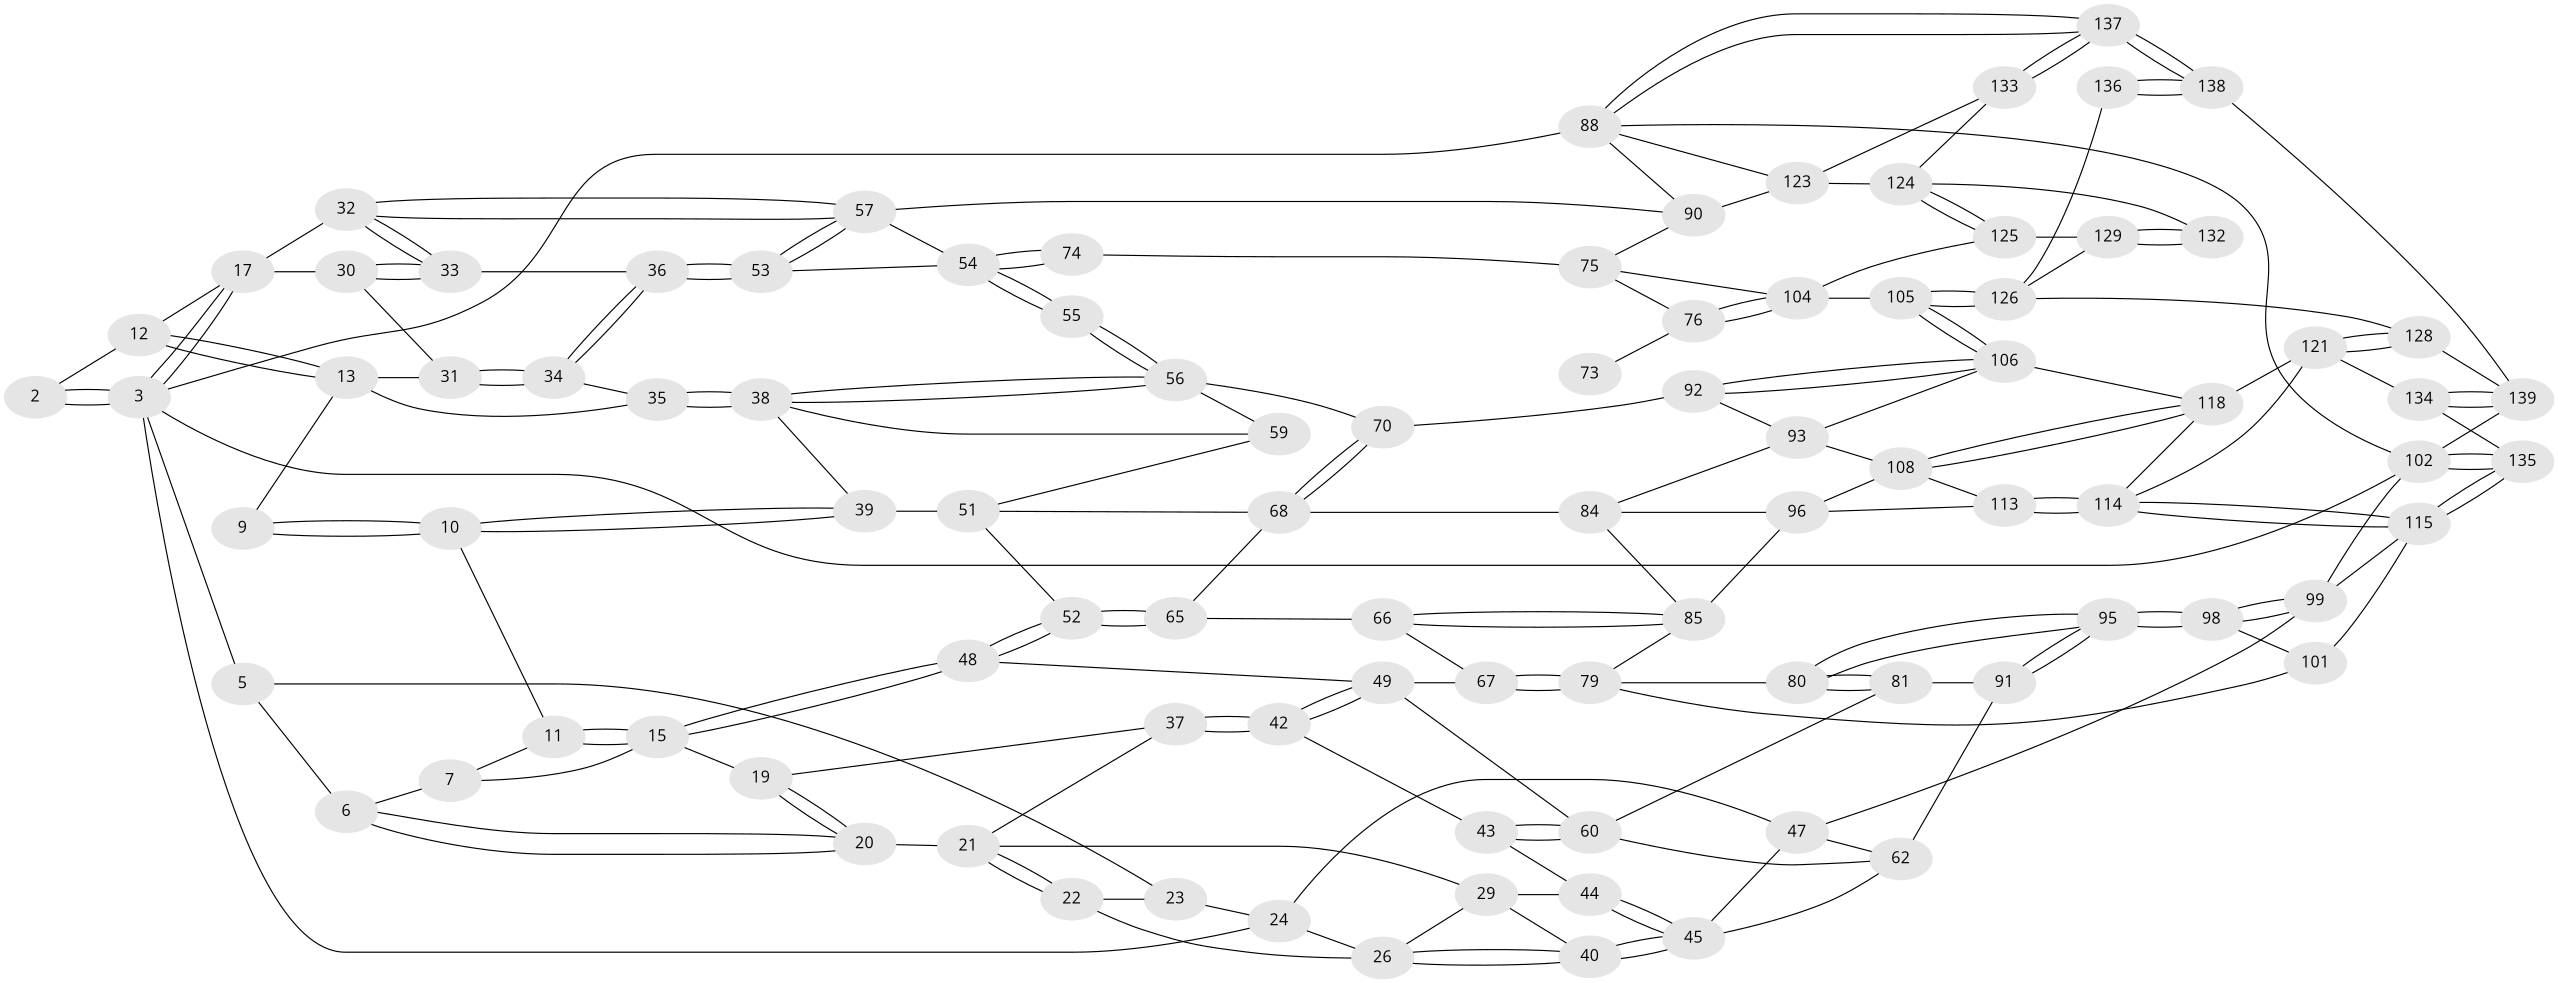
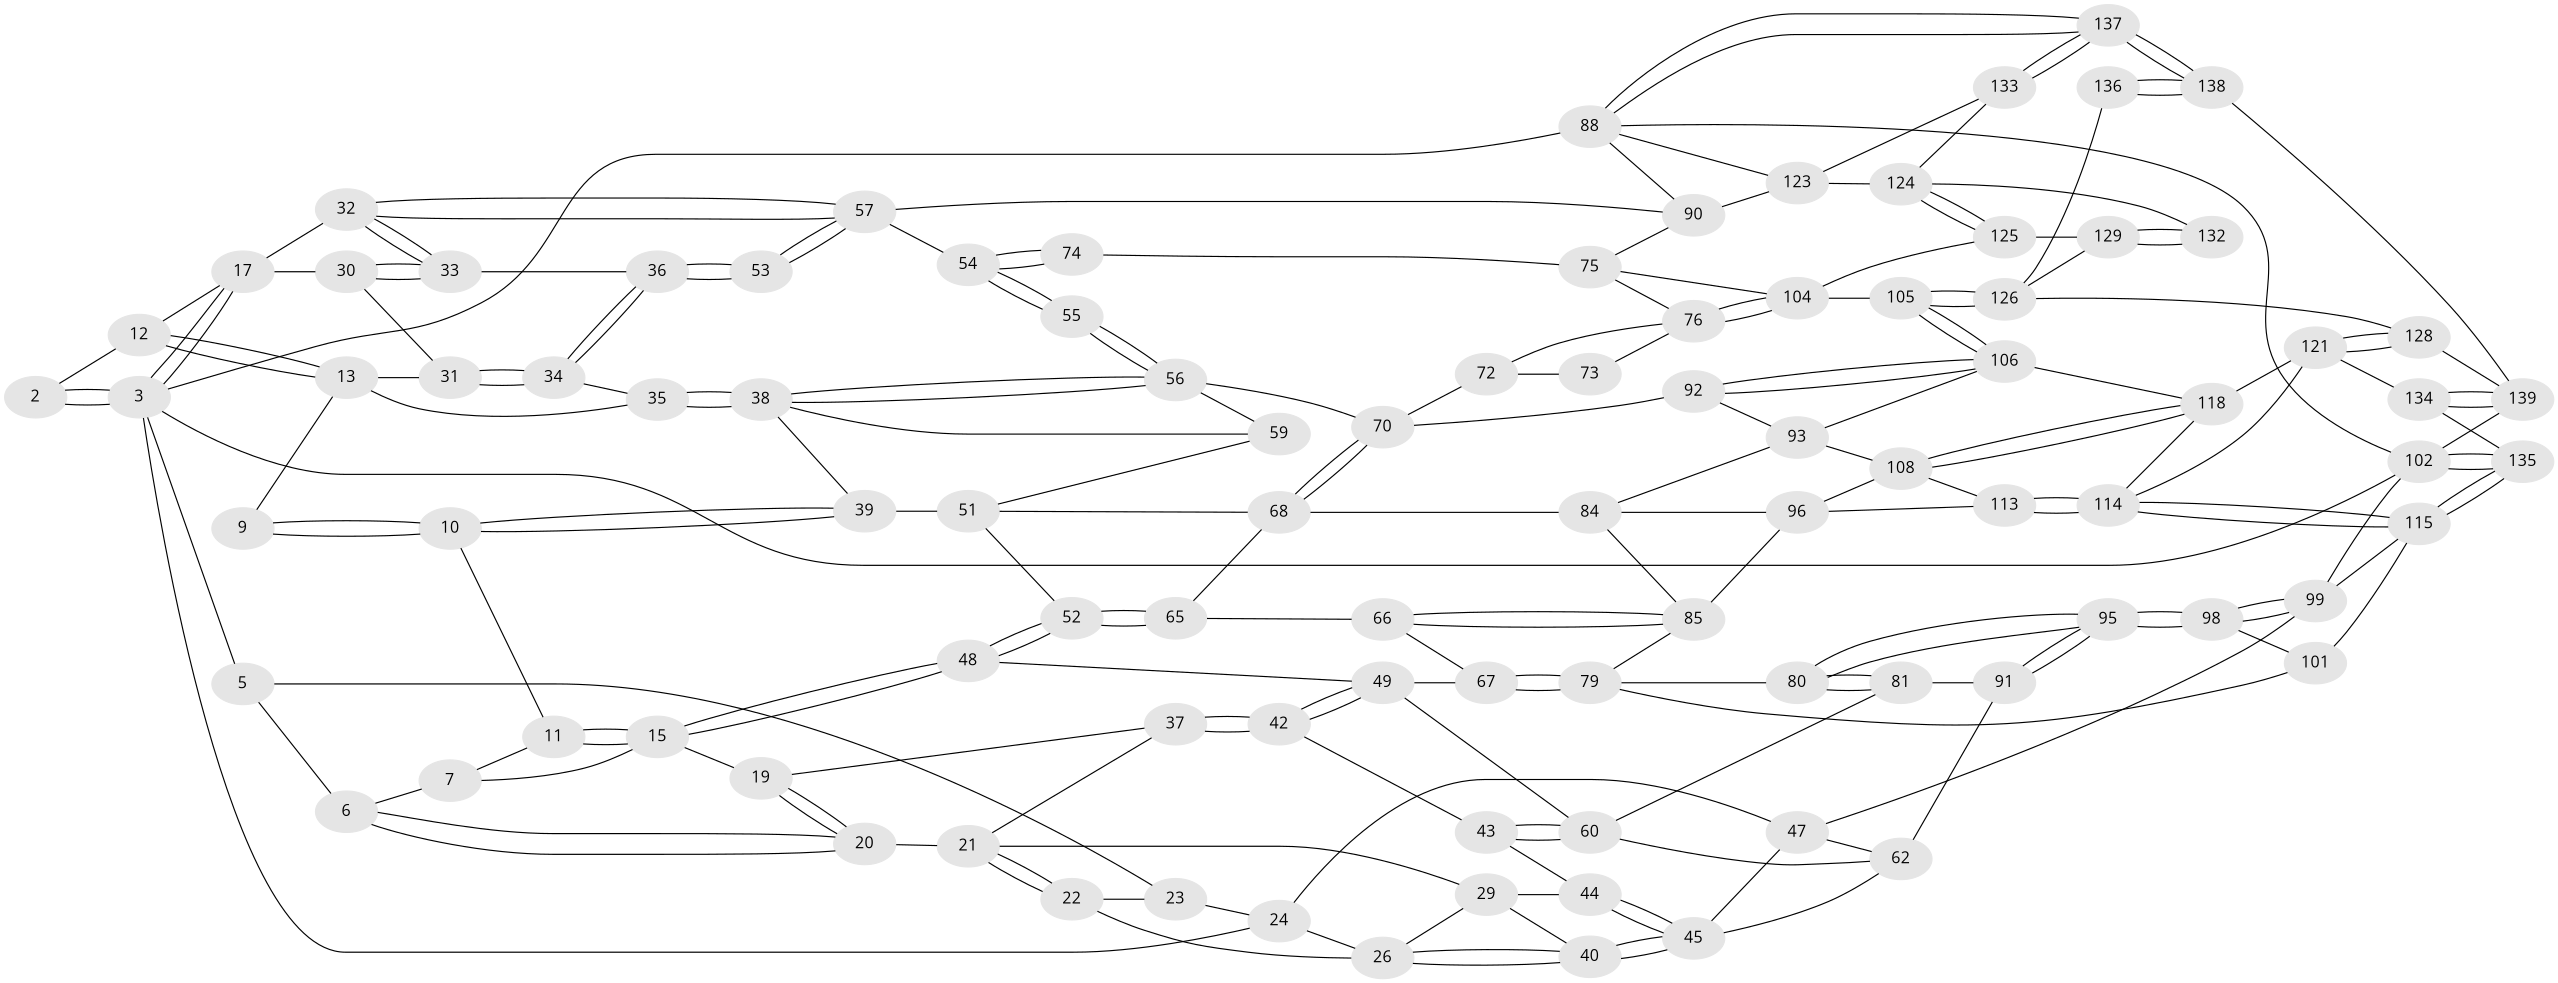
(865, 268) -> none
none -> (1486, 374)
